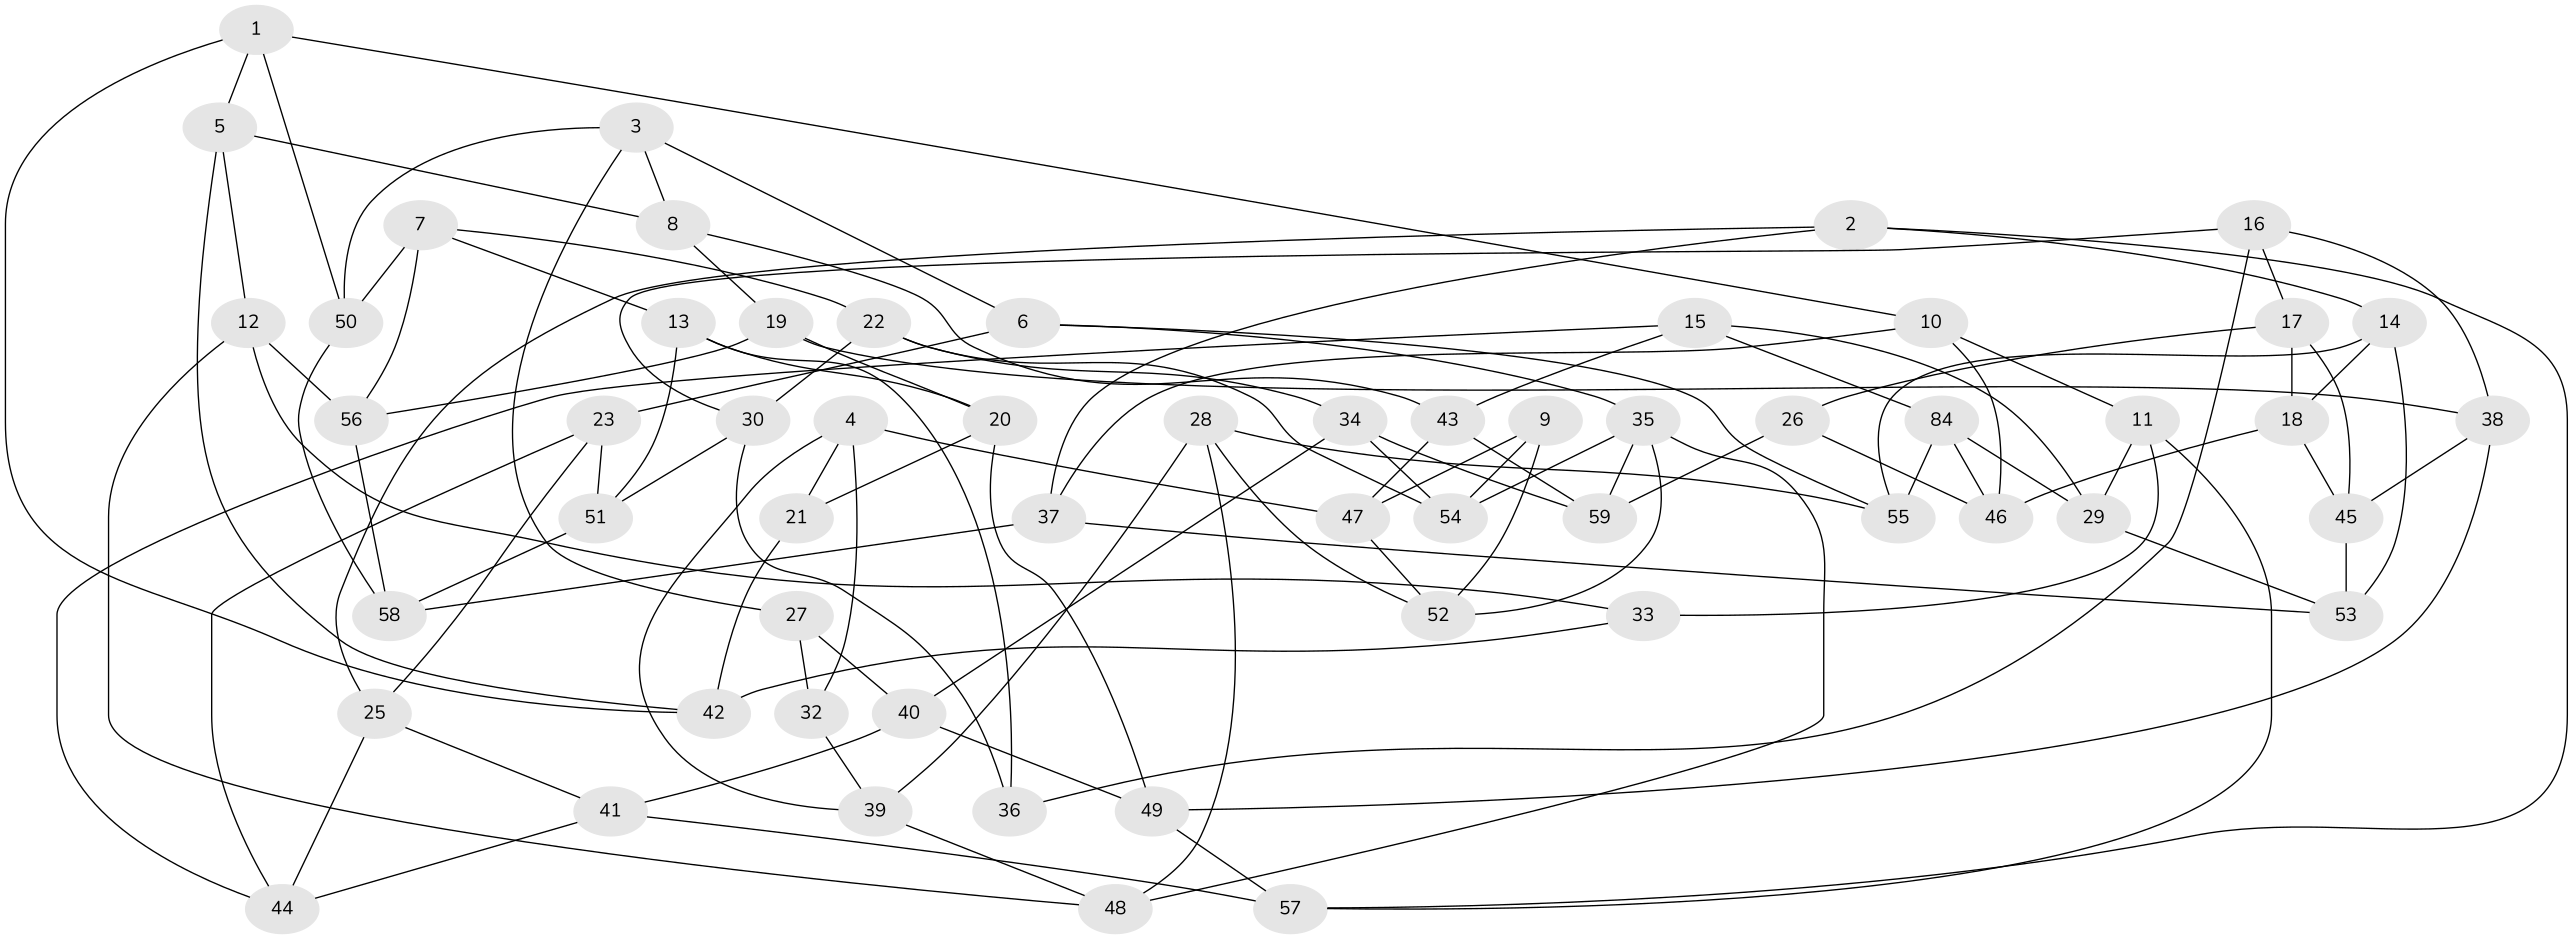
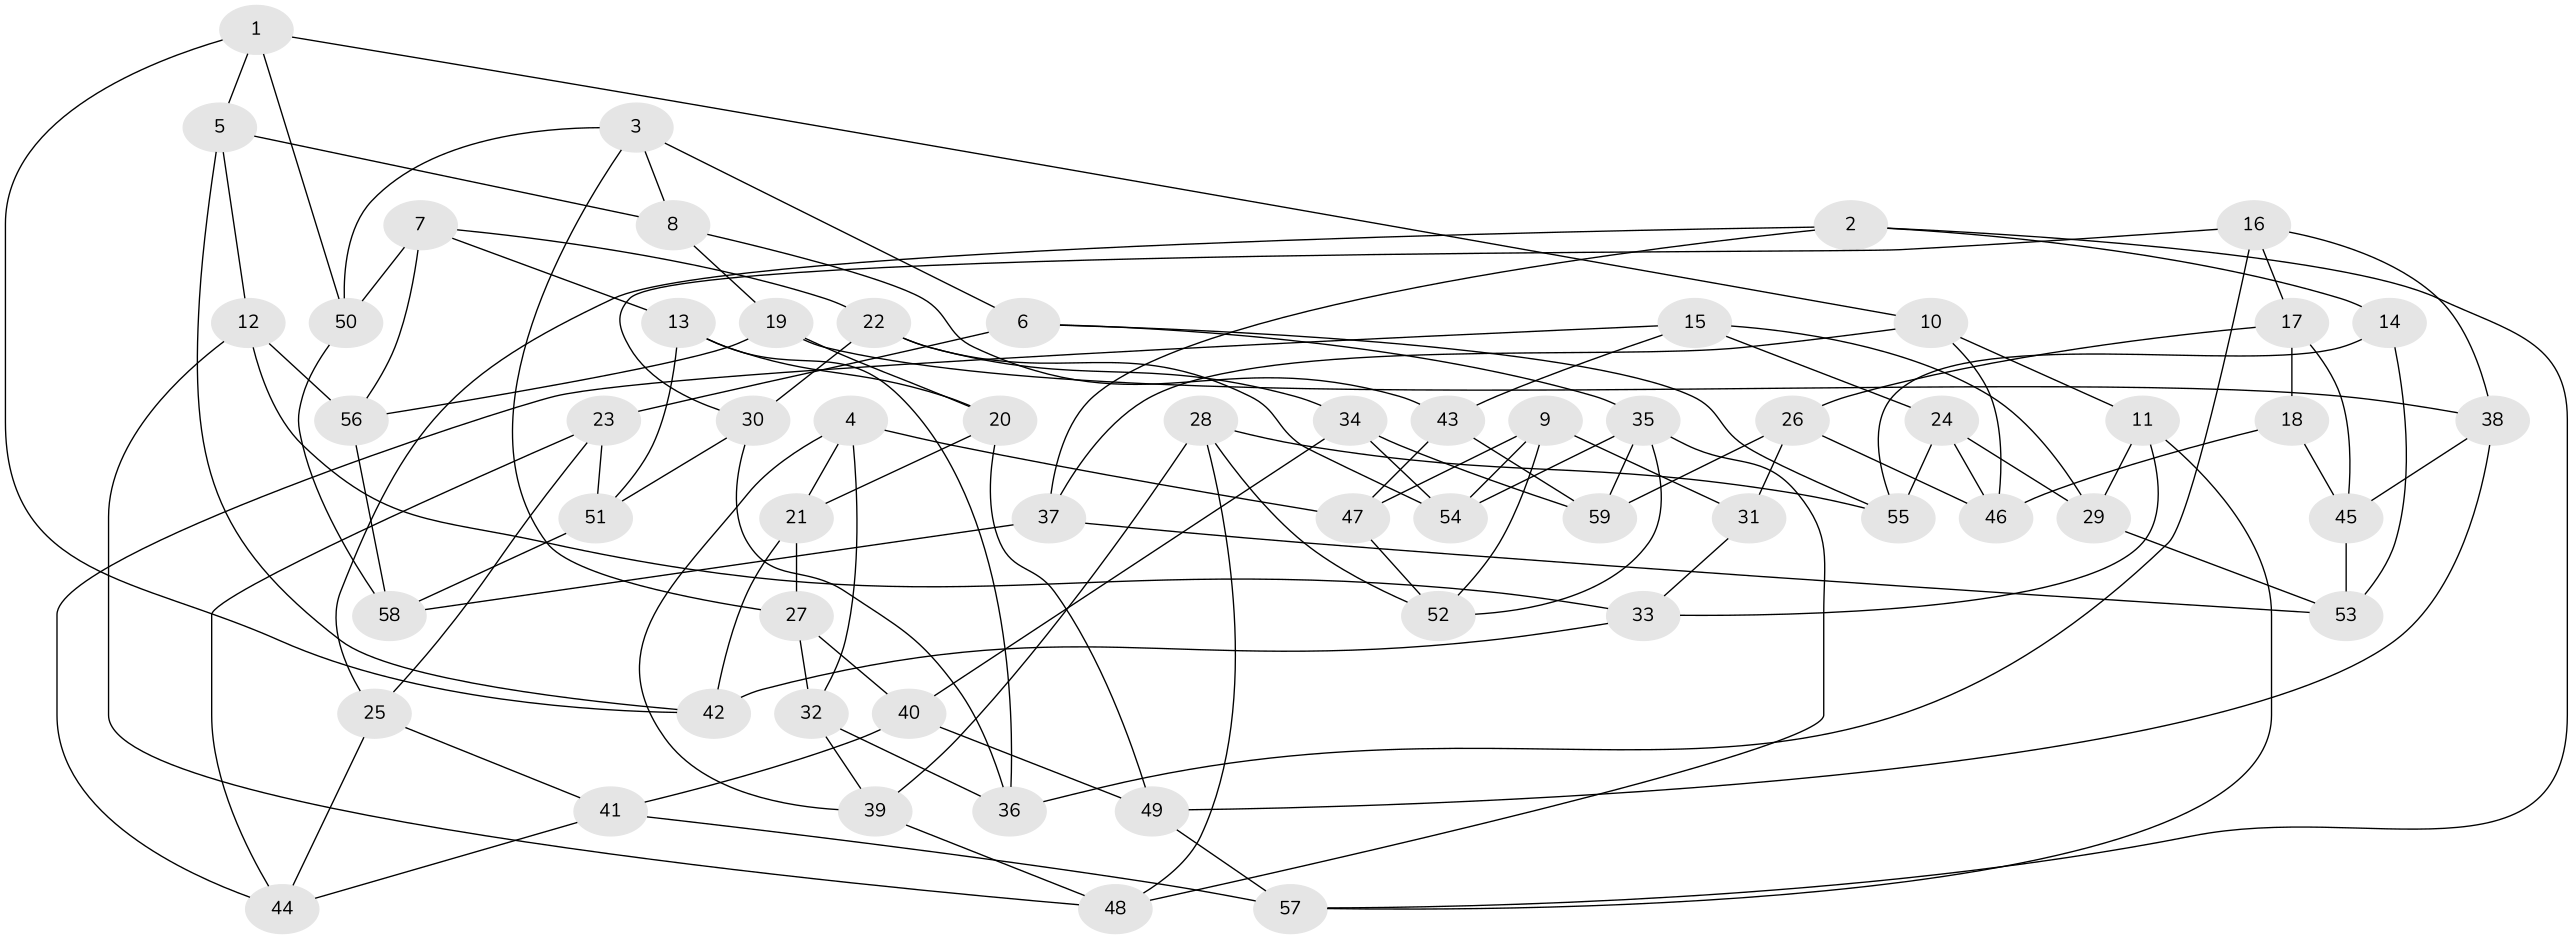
(2341, 372) -> none
(1942, 421) -> (1942, 421)
none -> (1749, 518)
none -> (797, 565)
none -> (910, 763)
